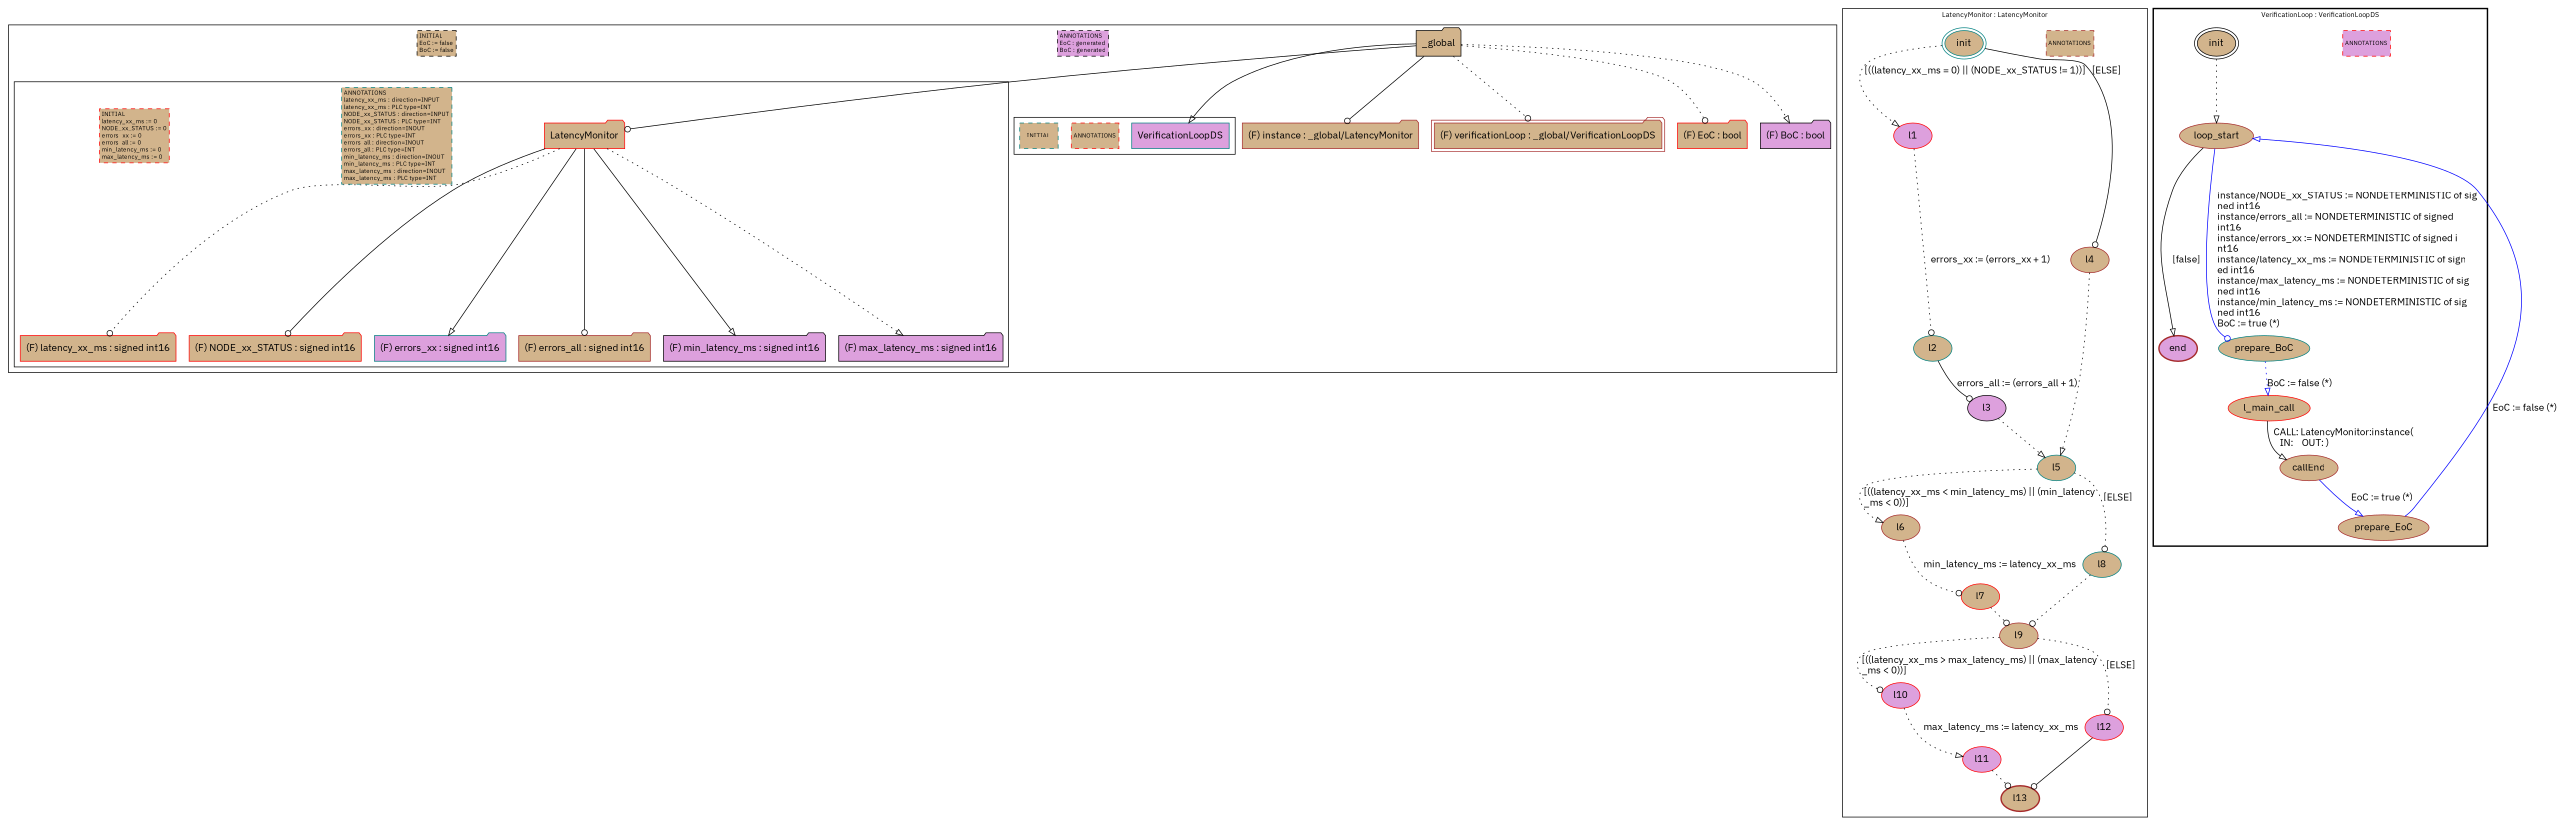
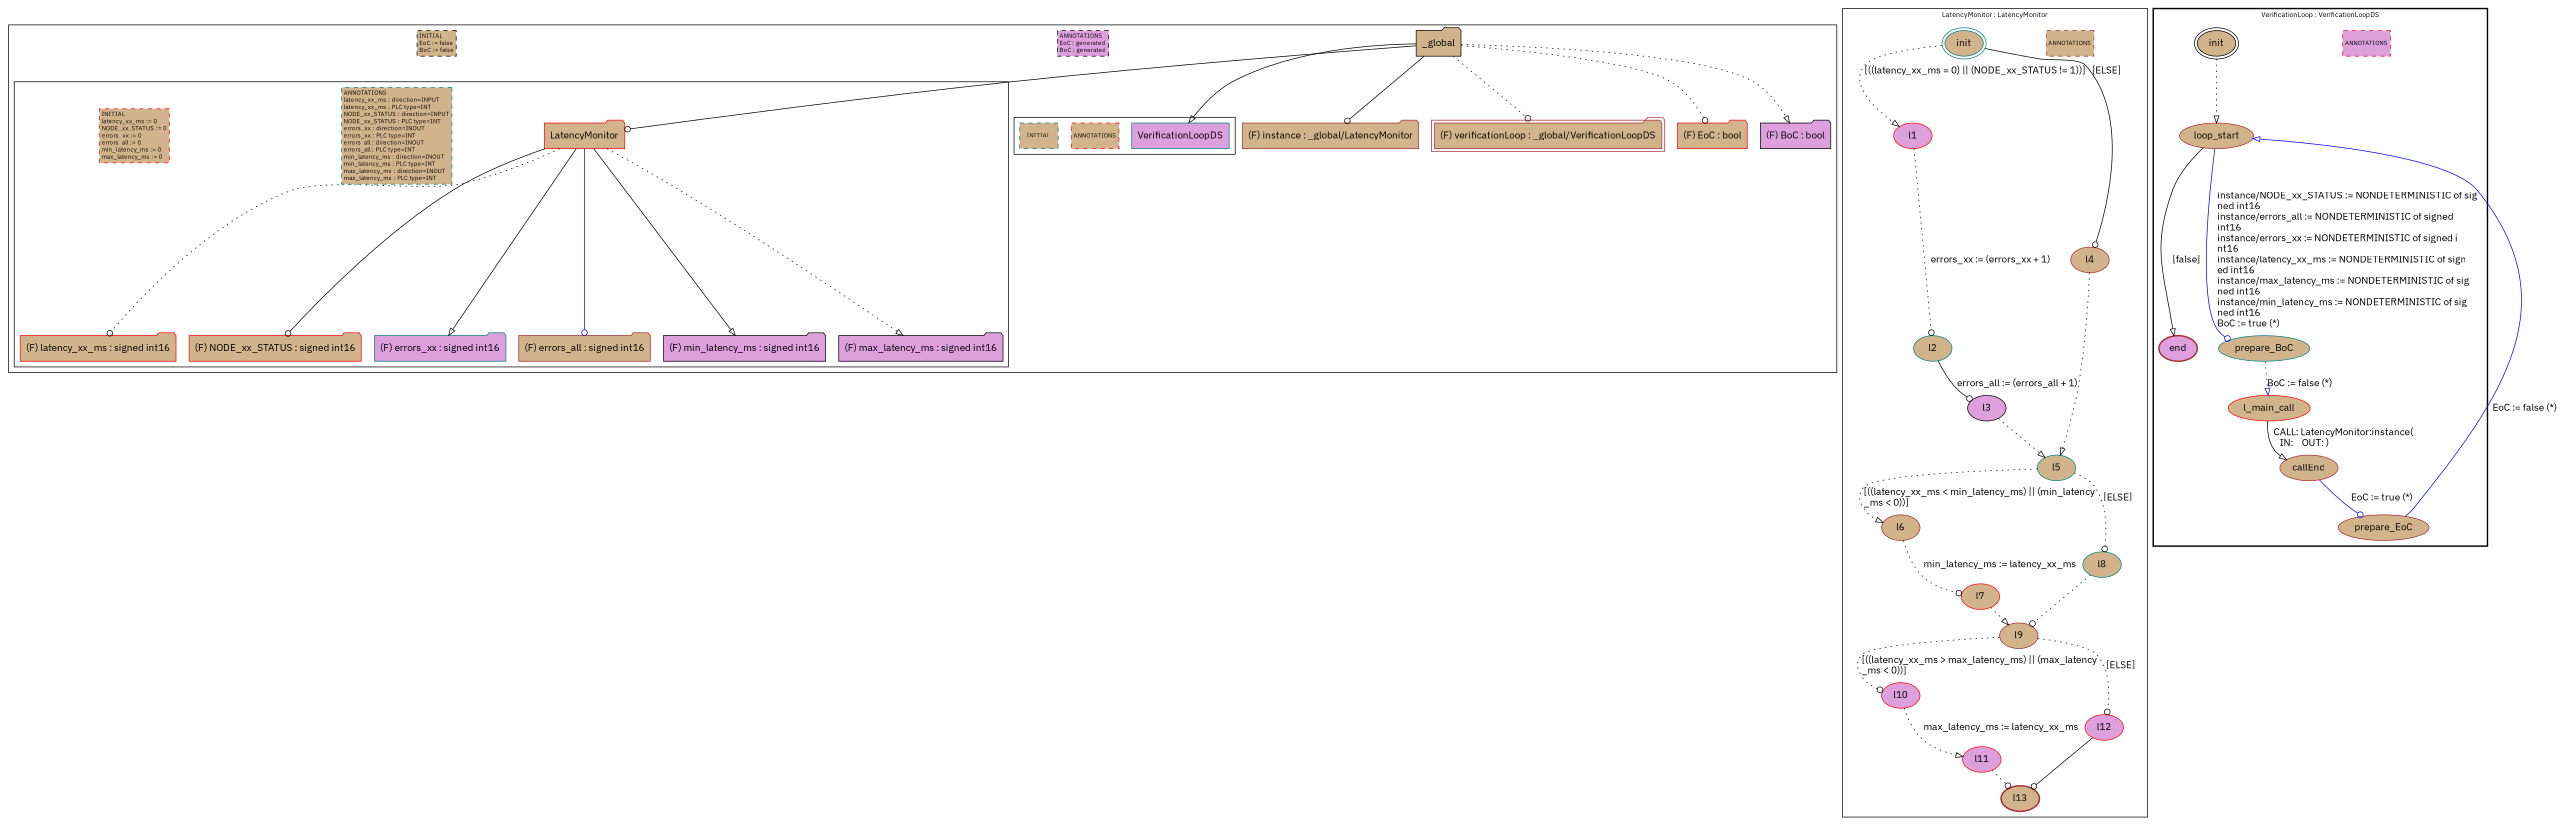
(585, 239) -> (585, 239)
(2337, 497) -> (2338, 498)
(1997, 614) -> (1997, 614)
